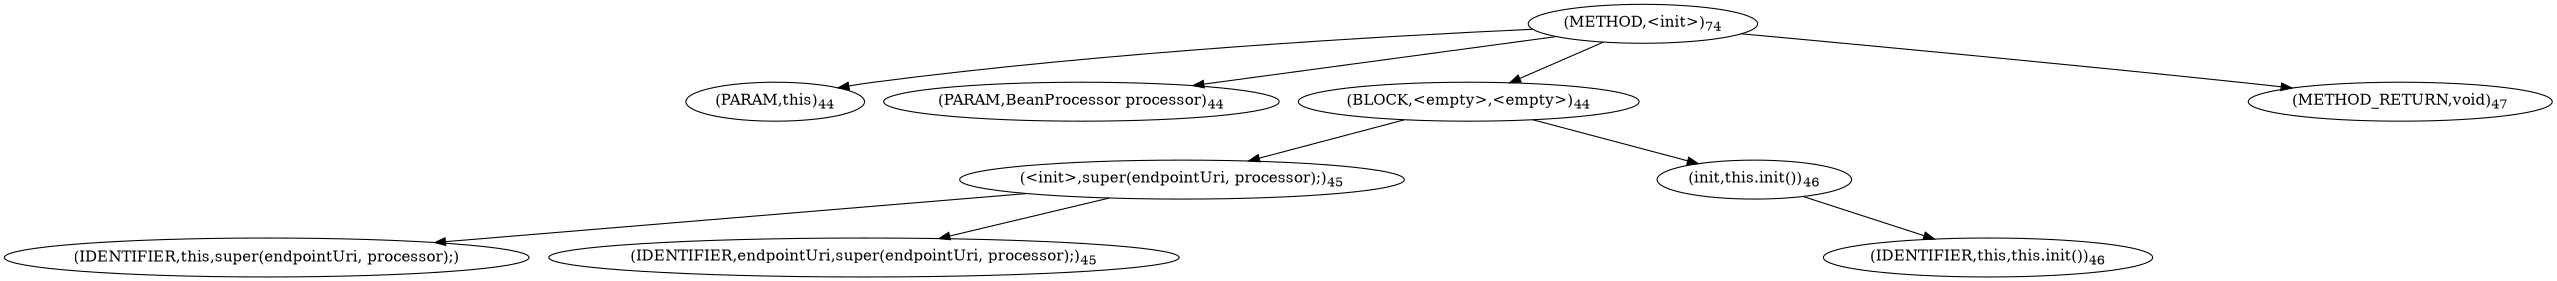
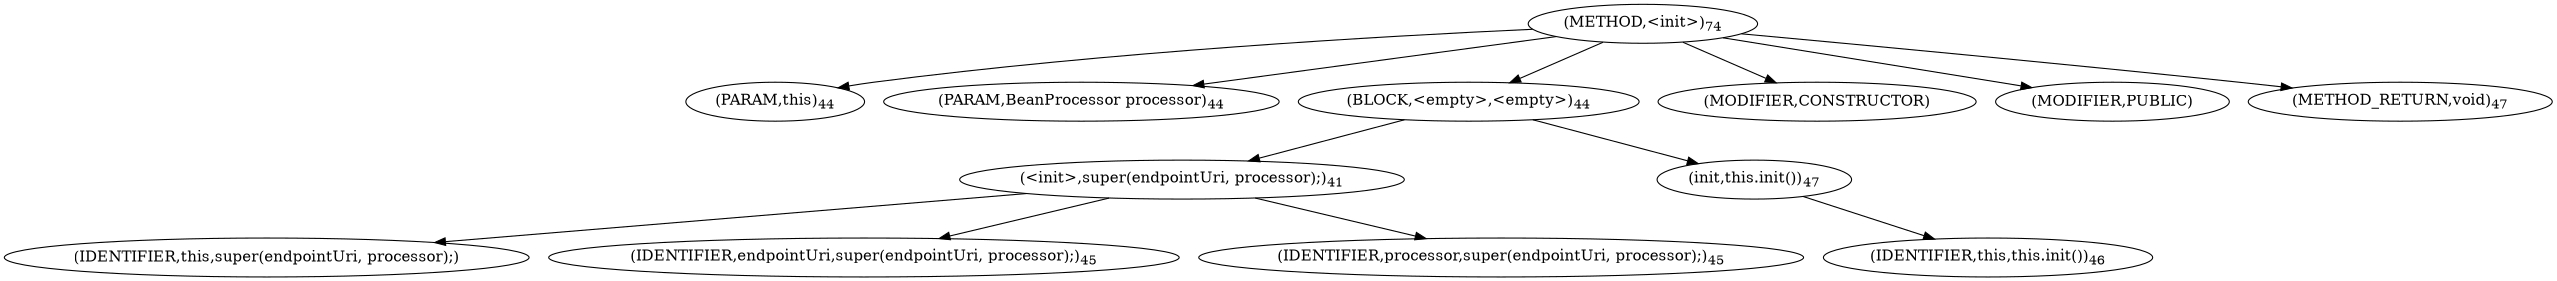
none -> (1817, 102)
none -> (2112, 102)
(1336, 178) -> (1336, 178)
(1812, 178) -> (1812, 178)
none -> (1501, 258)
